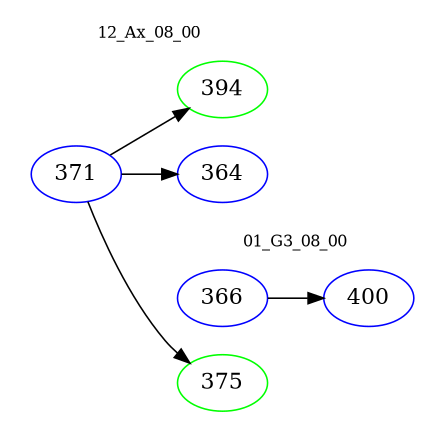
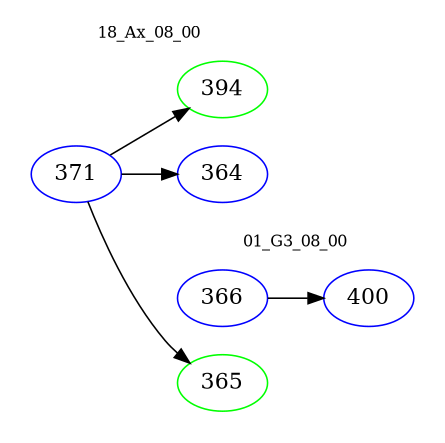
(149, 34) -> (149, 34)
(223, 383) -> (223, 383)
